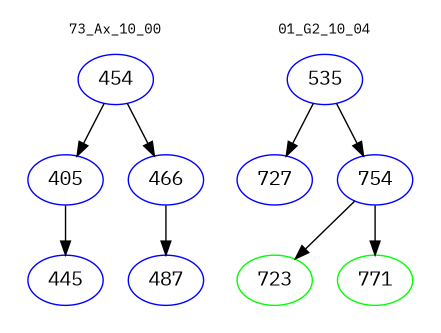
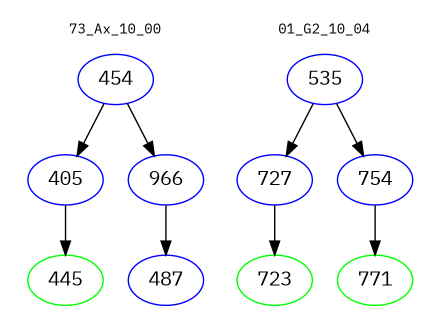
(166, 180) -> (166, 180)
(330, 225) -> (275, 223)
(66, 280) -> (66, 280)
